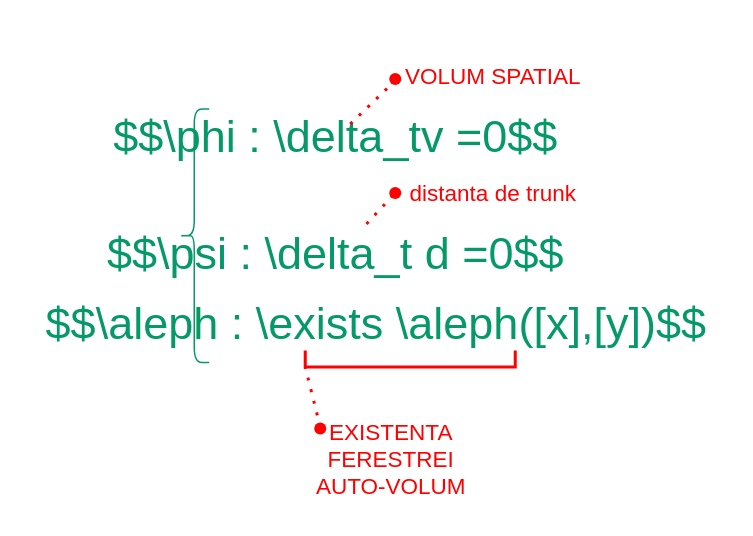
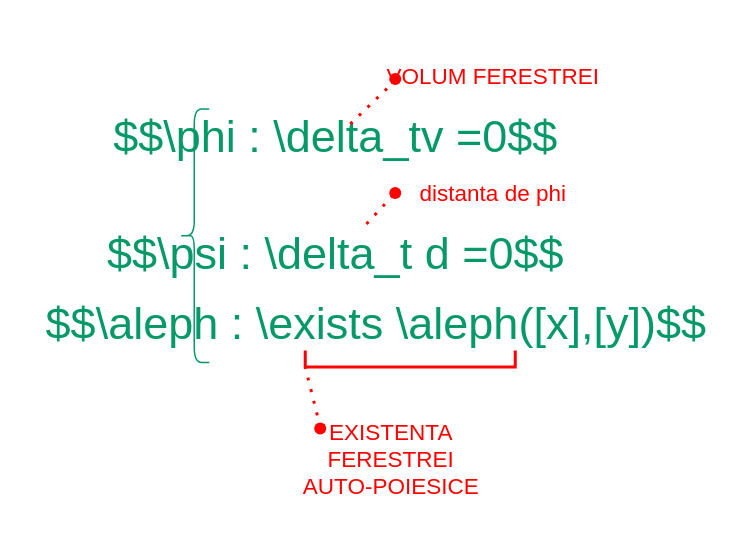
(494, 68) -> (494, 68)
(494, 193) -> (494, 193)
(392, 458) -> (392, 458)
